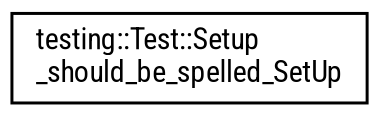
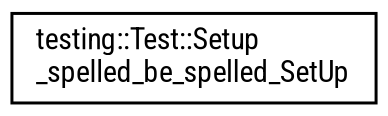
(190, 58) -> (194, 58)
